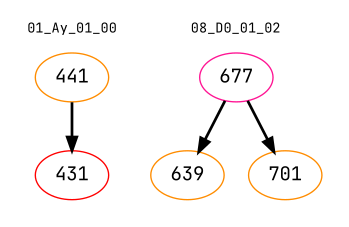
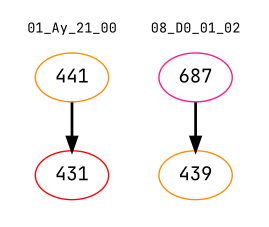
(73, 29) -> (73, 29)
(236, 77) -> (196, 77)
(187, 175) -> (196, 175)
(285, 175) -> none
